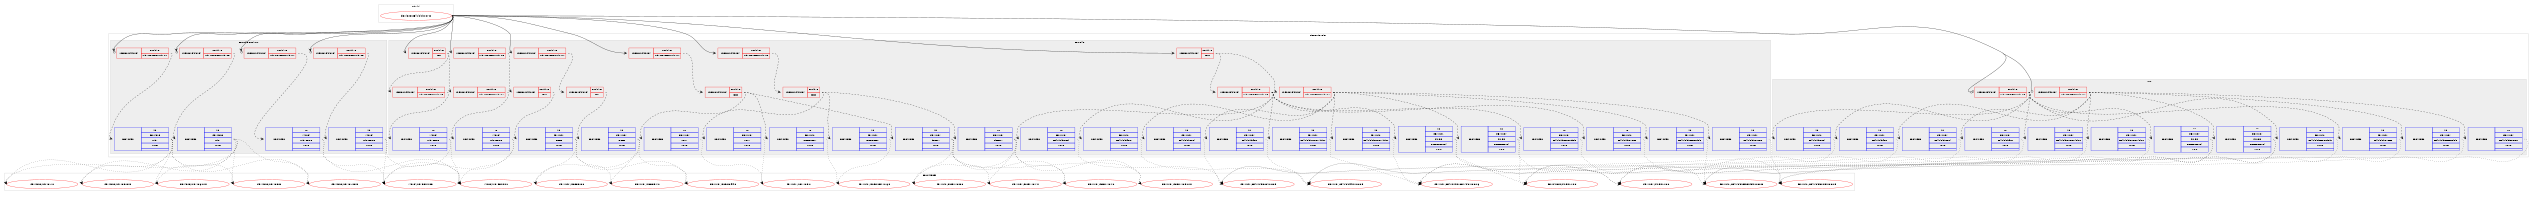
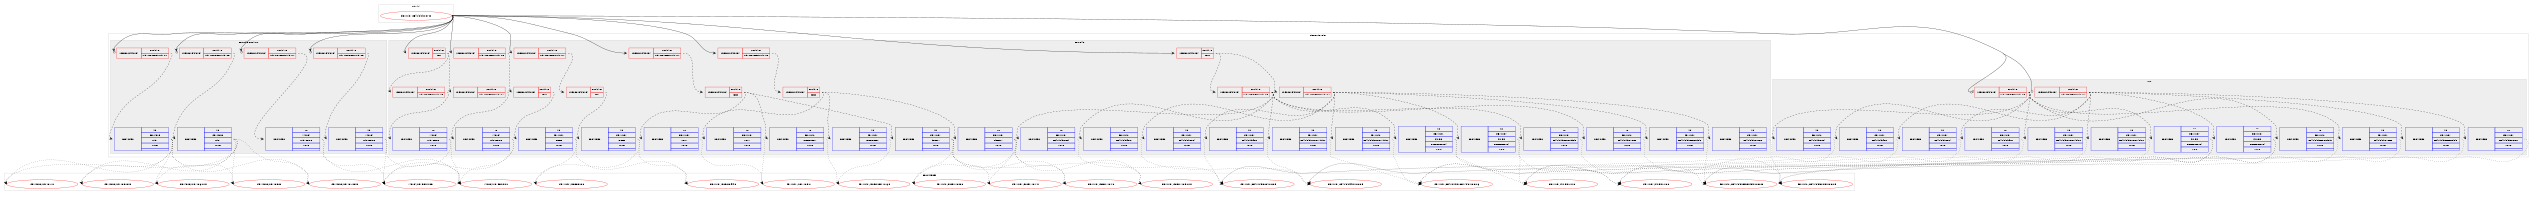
(416, 16) -> (416, 16)
(647, 184) -> none
(1562, 184) -> (1562, 184)
